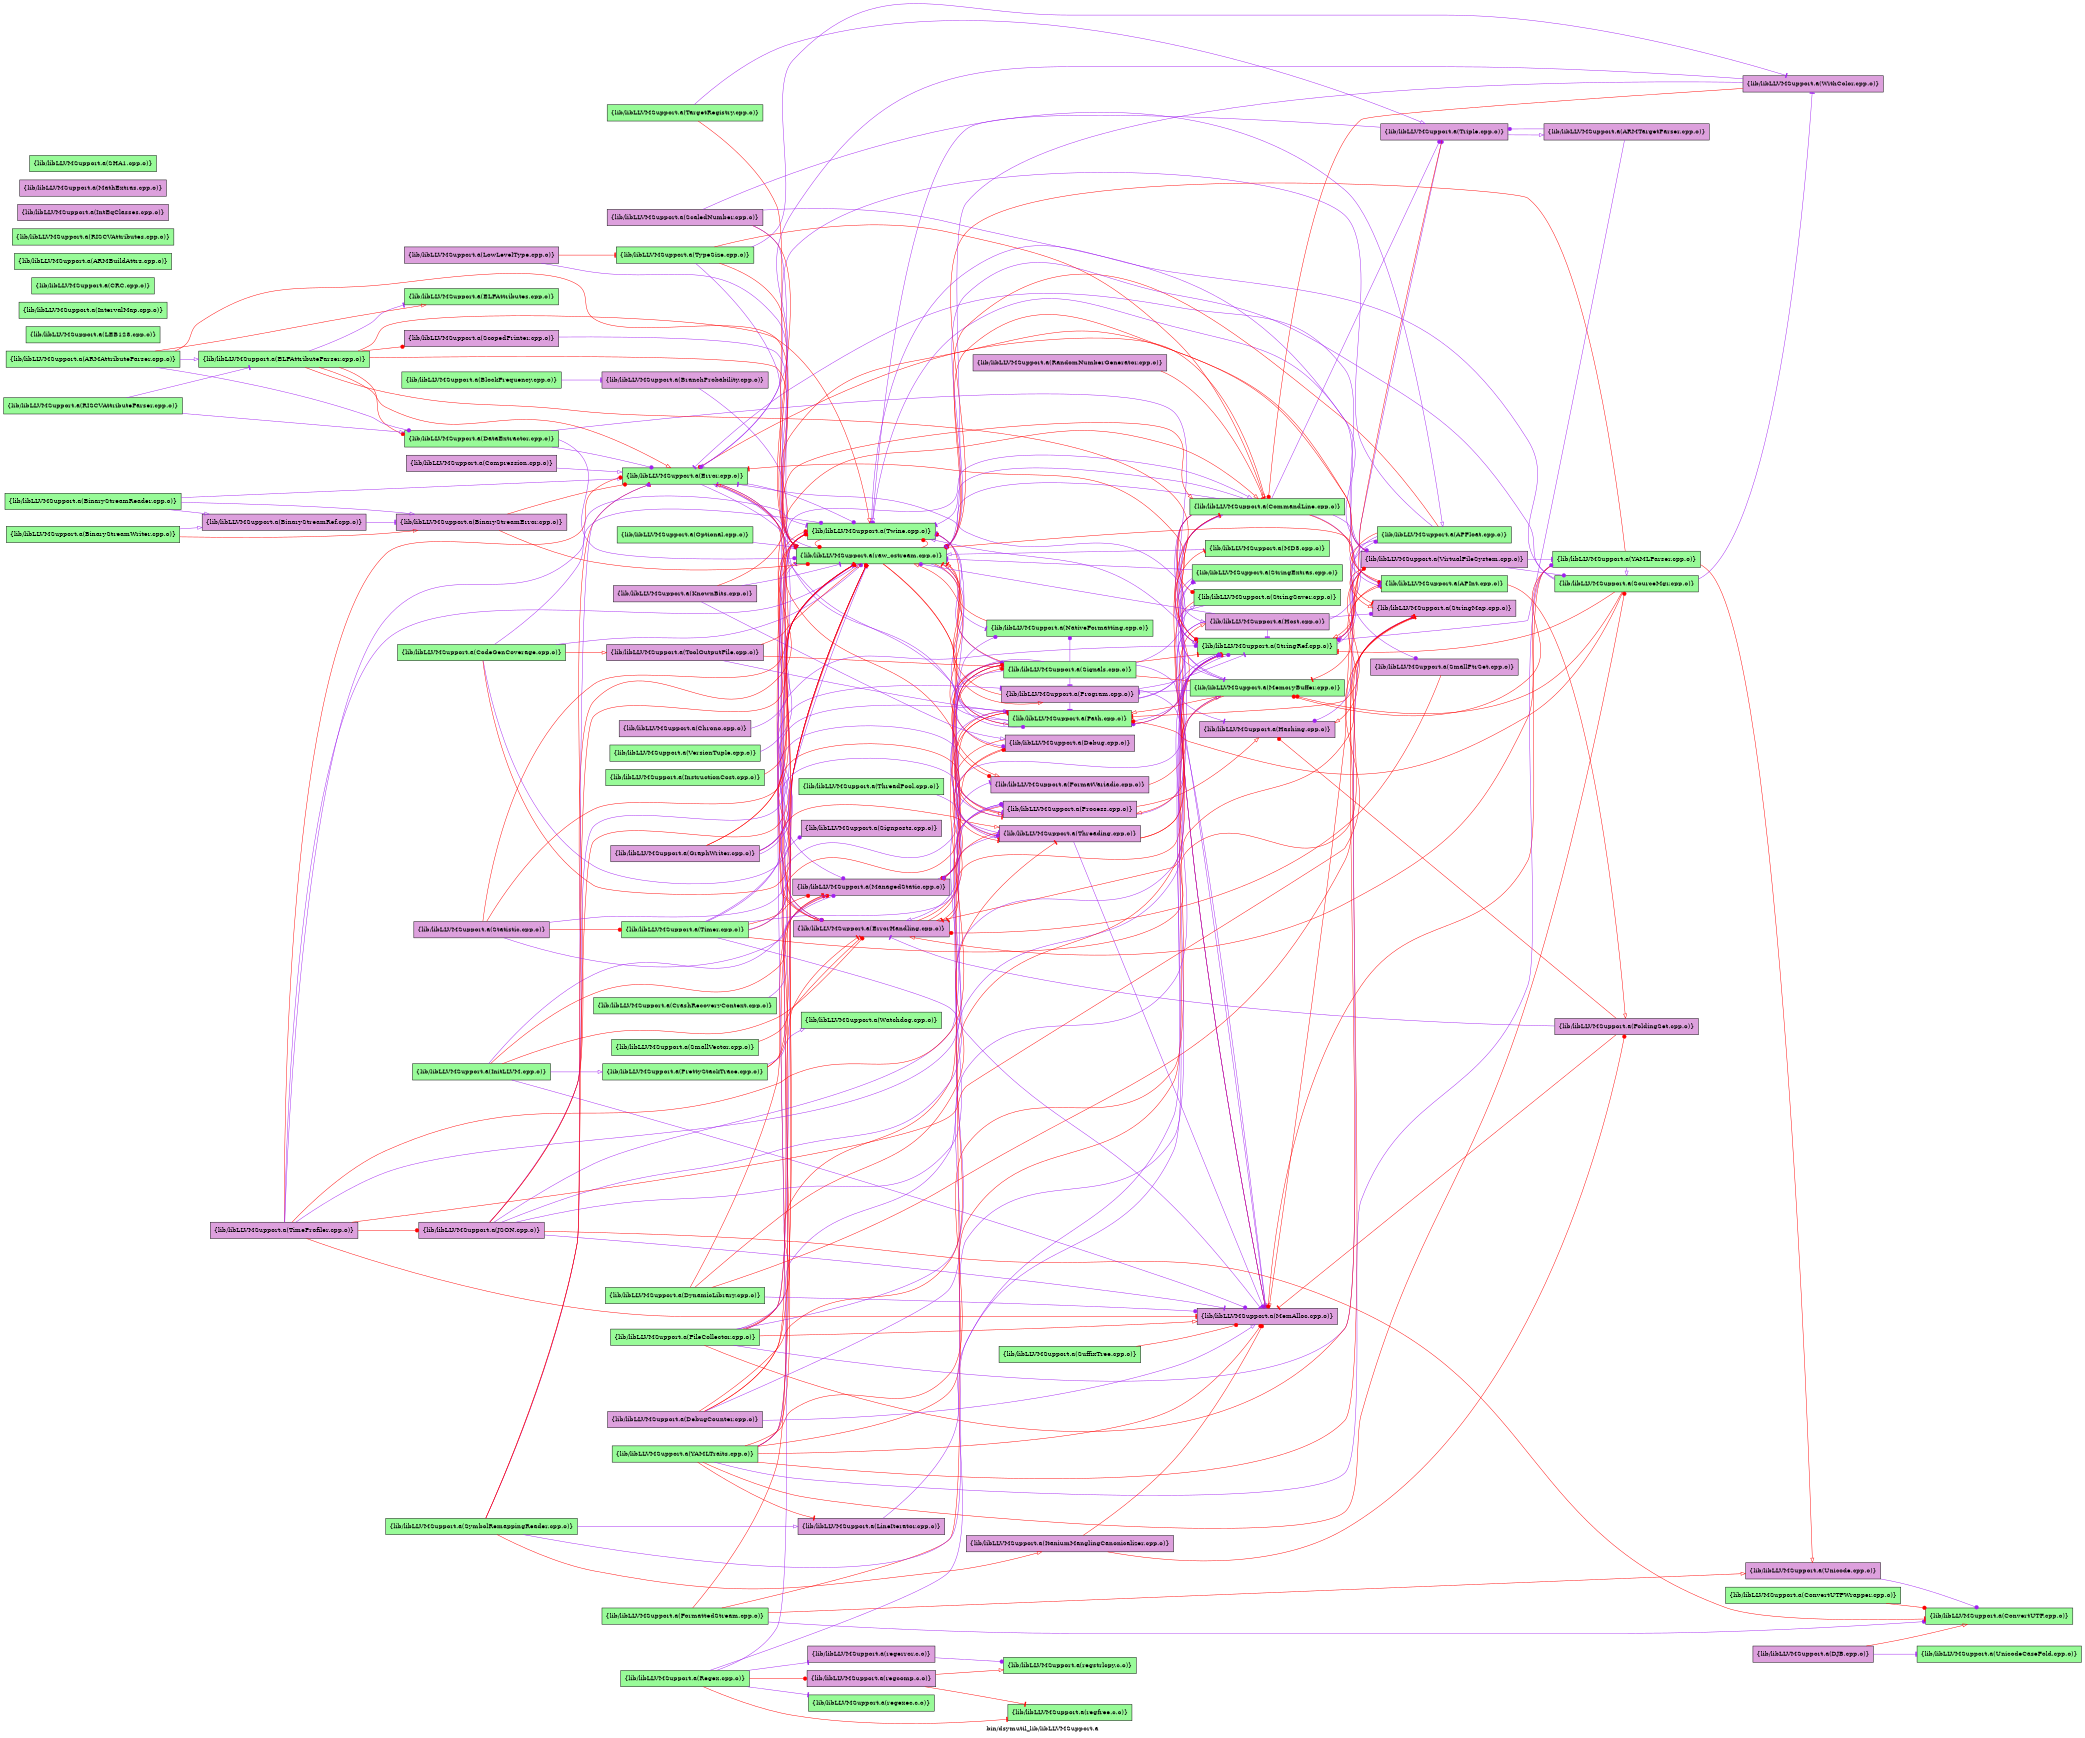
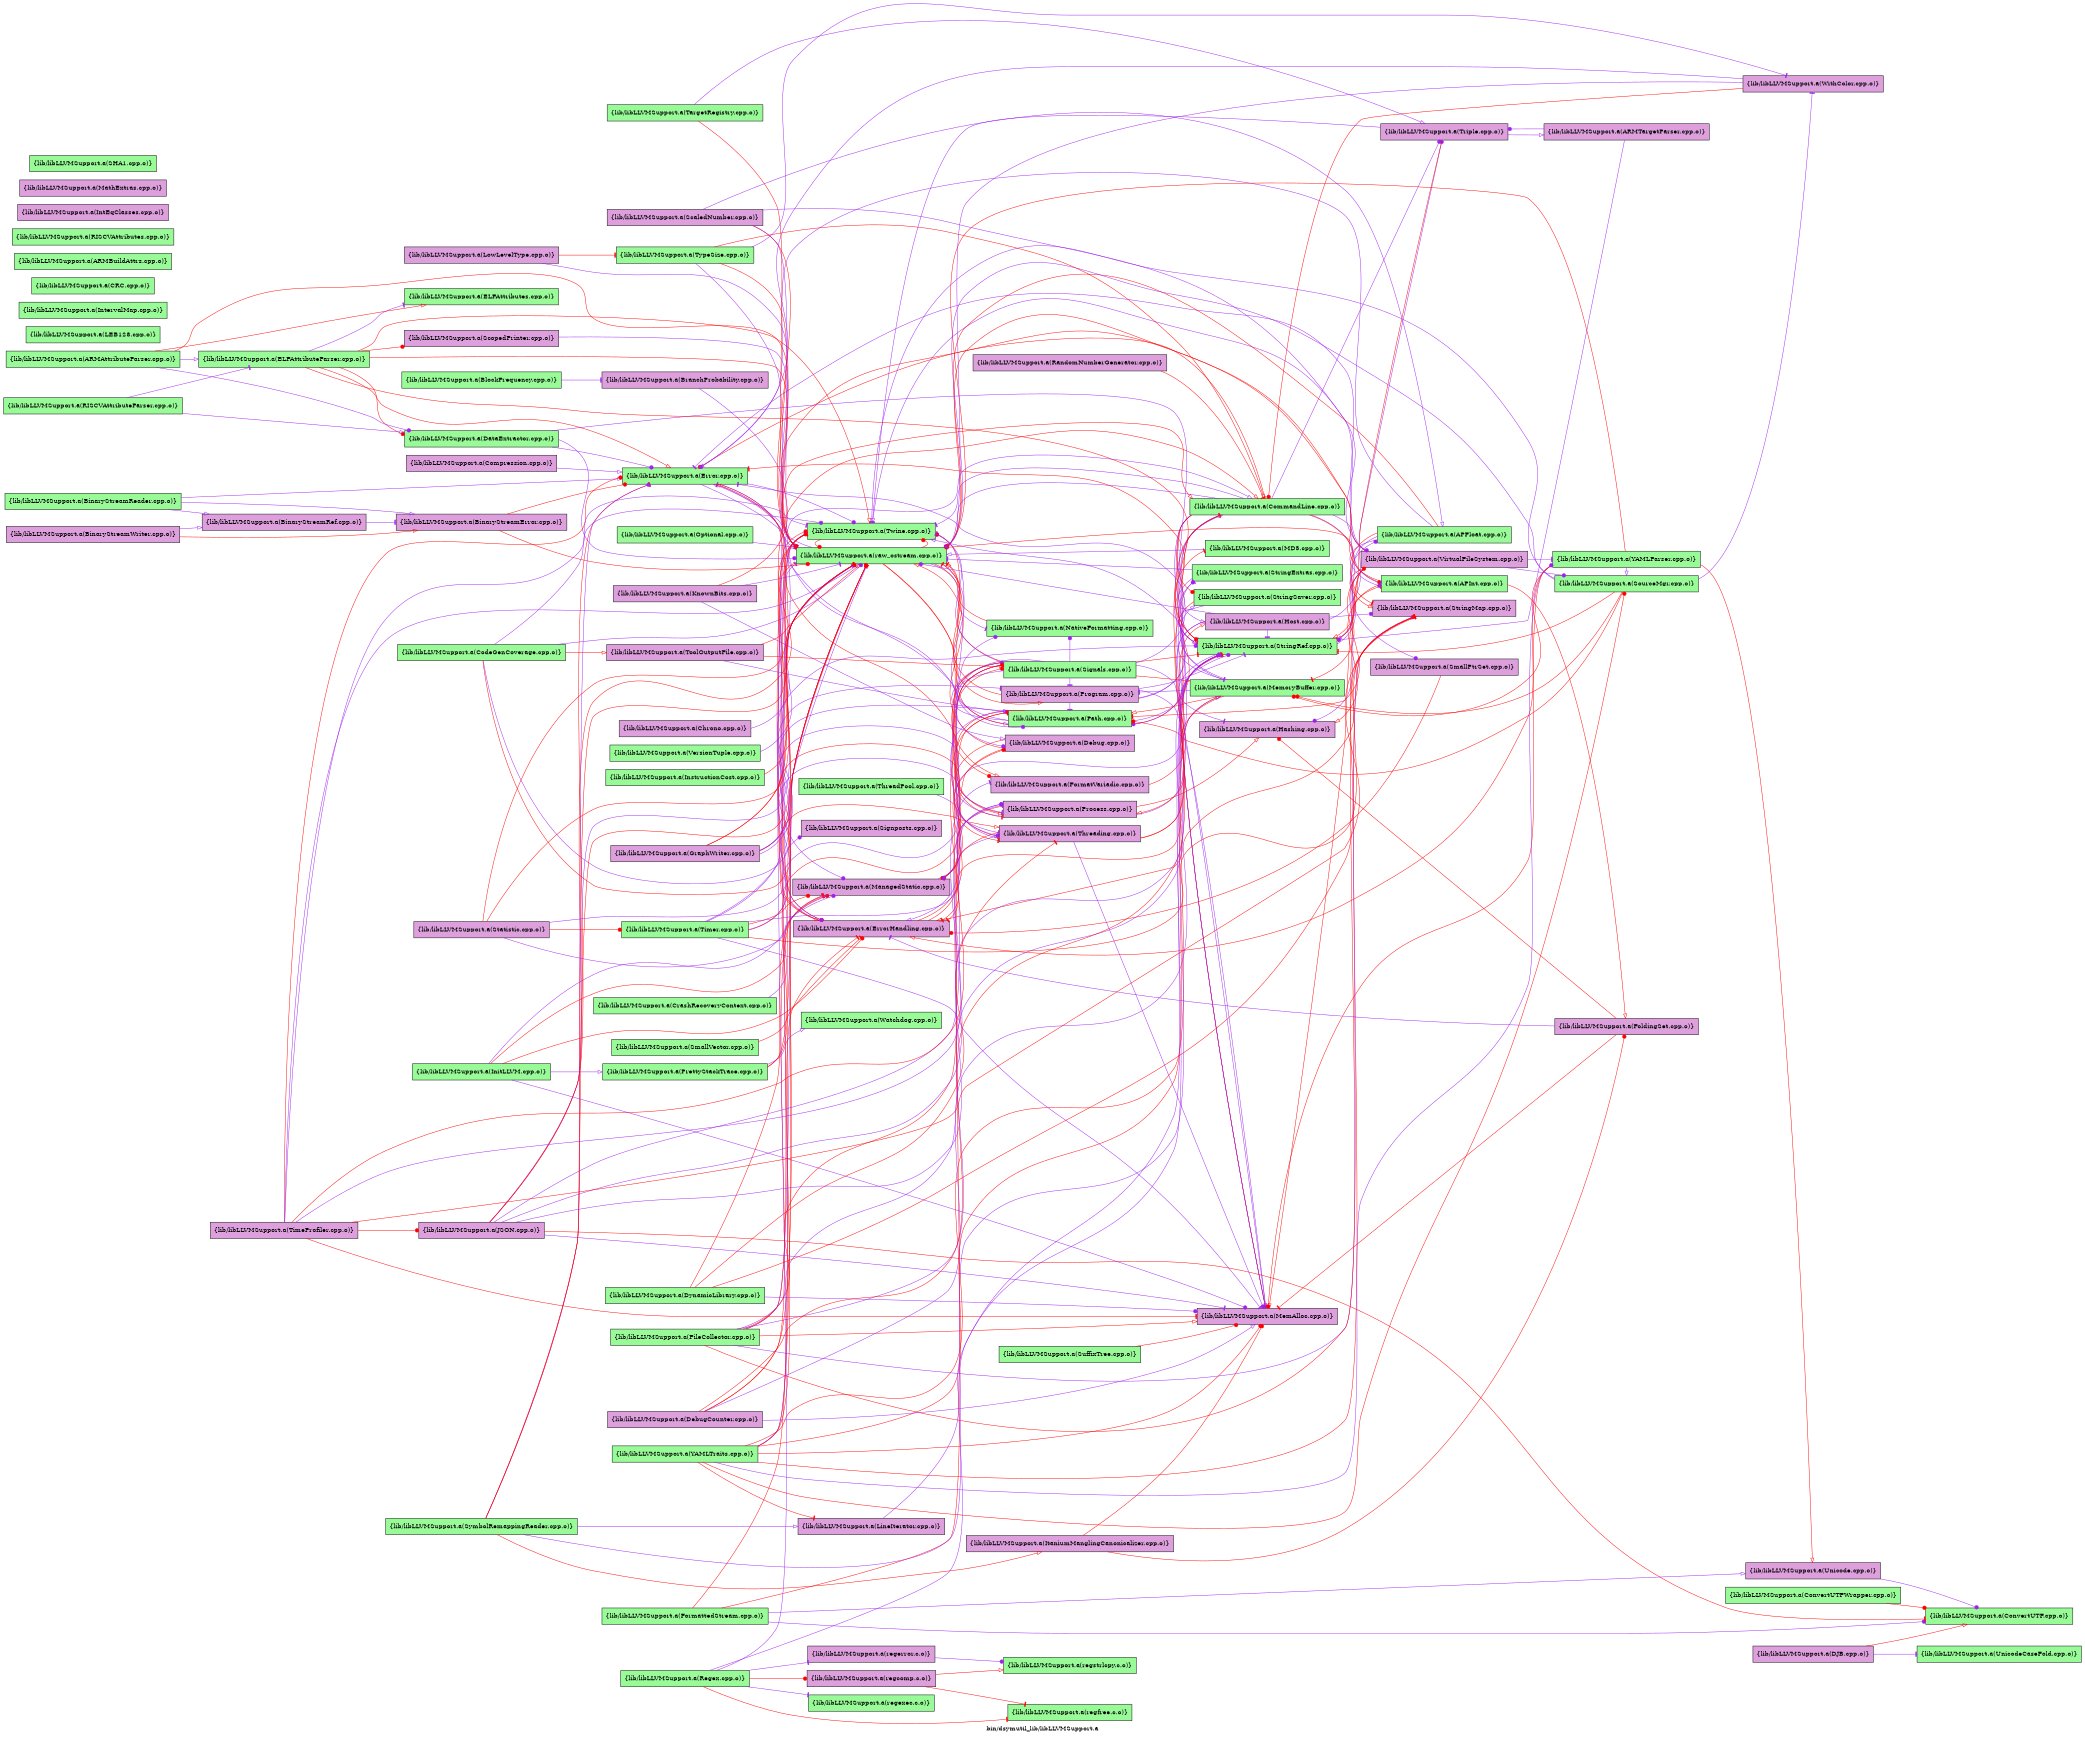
(93, 534) -> (93, 534)
(1255, 1593) -> (1255, 1593)
